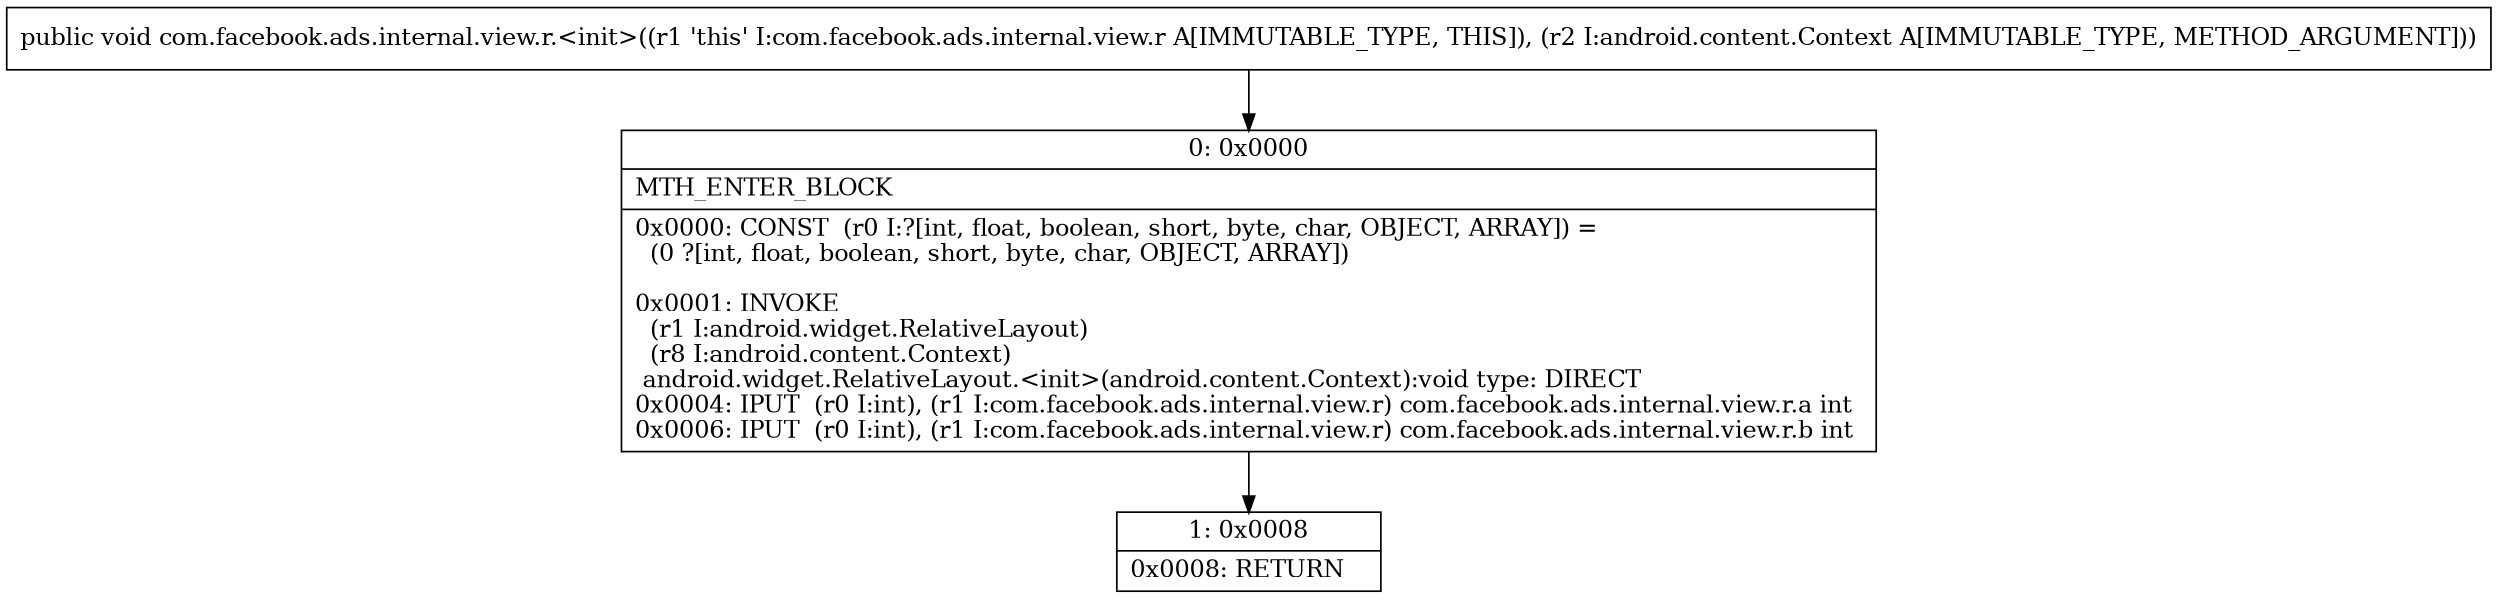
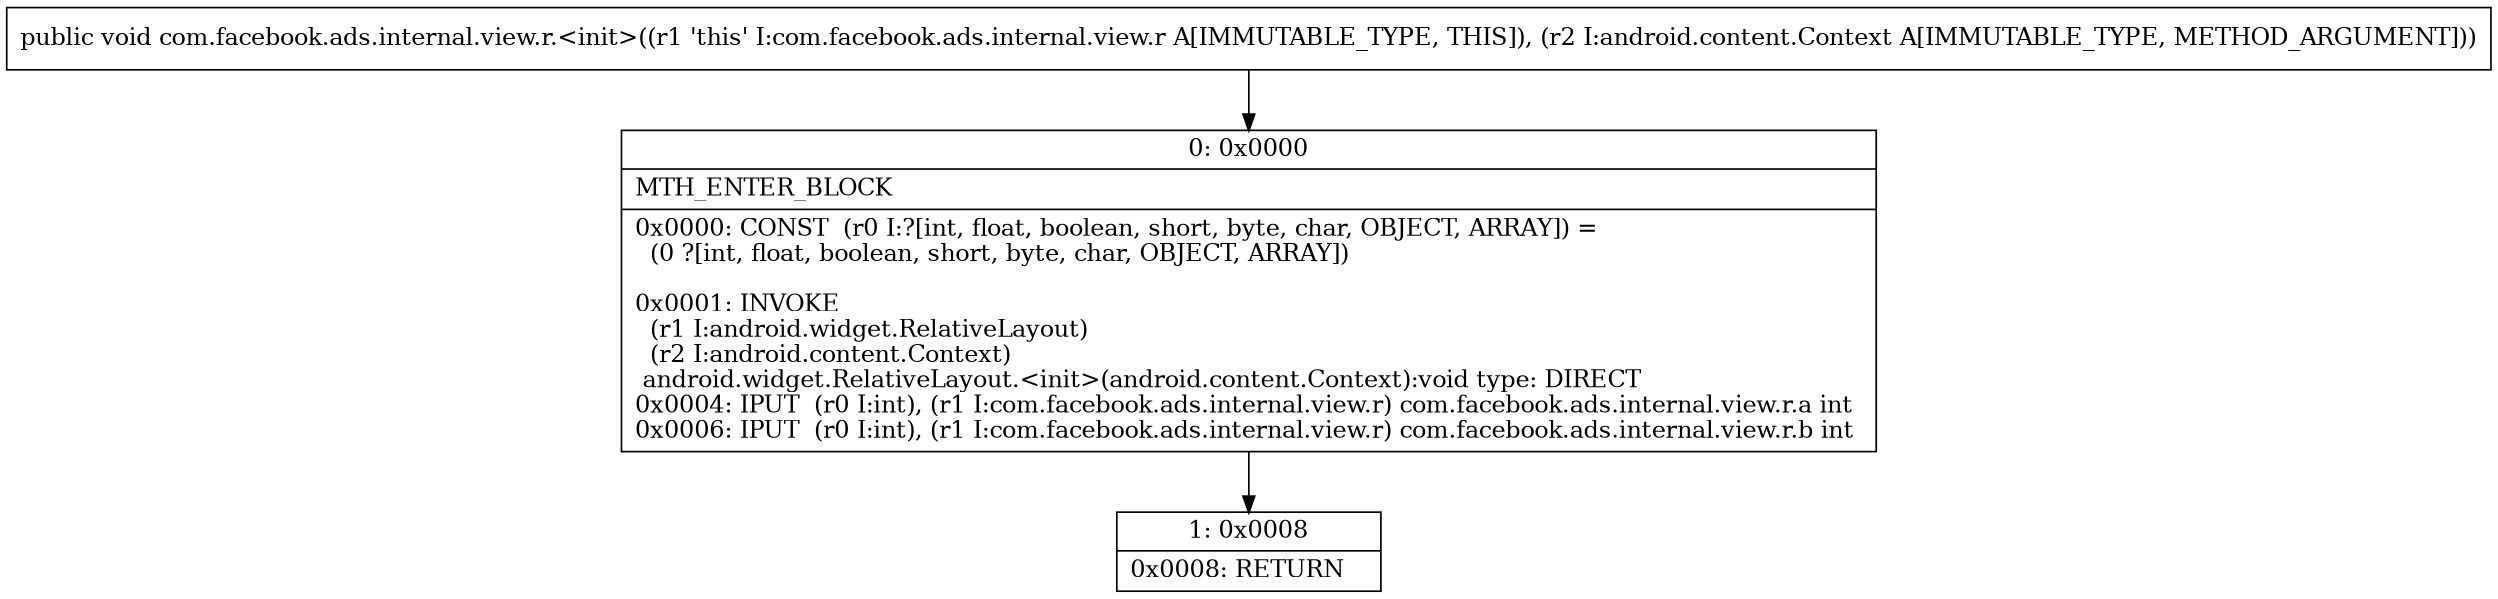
(823, 355) -> (823, 355)
